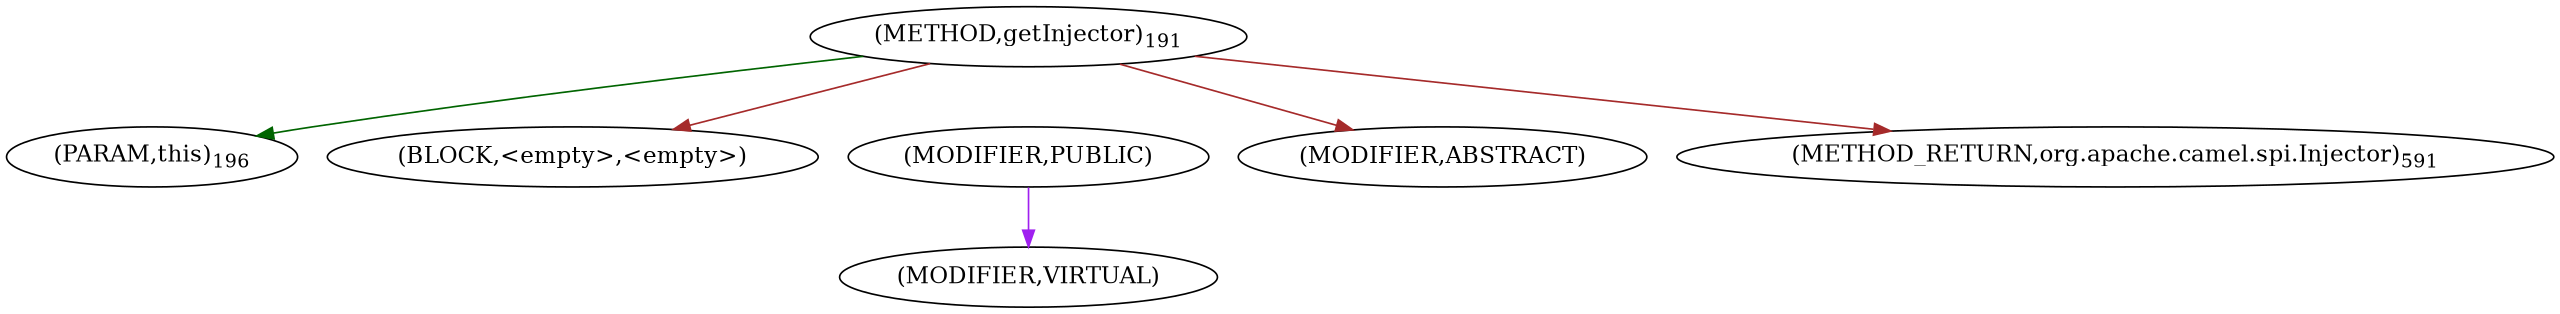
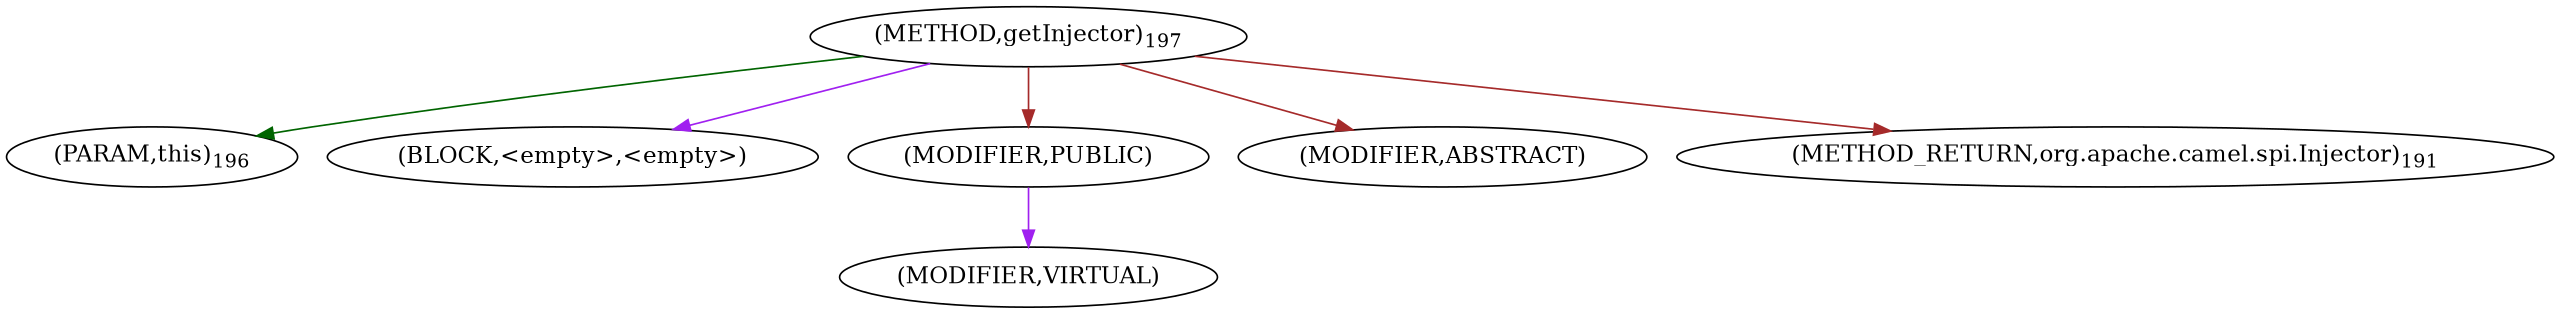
(1164, 34) -> (1164, 34)
none -> (1029, 89)
(810, 94) -> (810, 94)
(2420, 154) -> (2420, 154)
